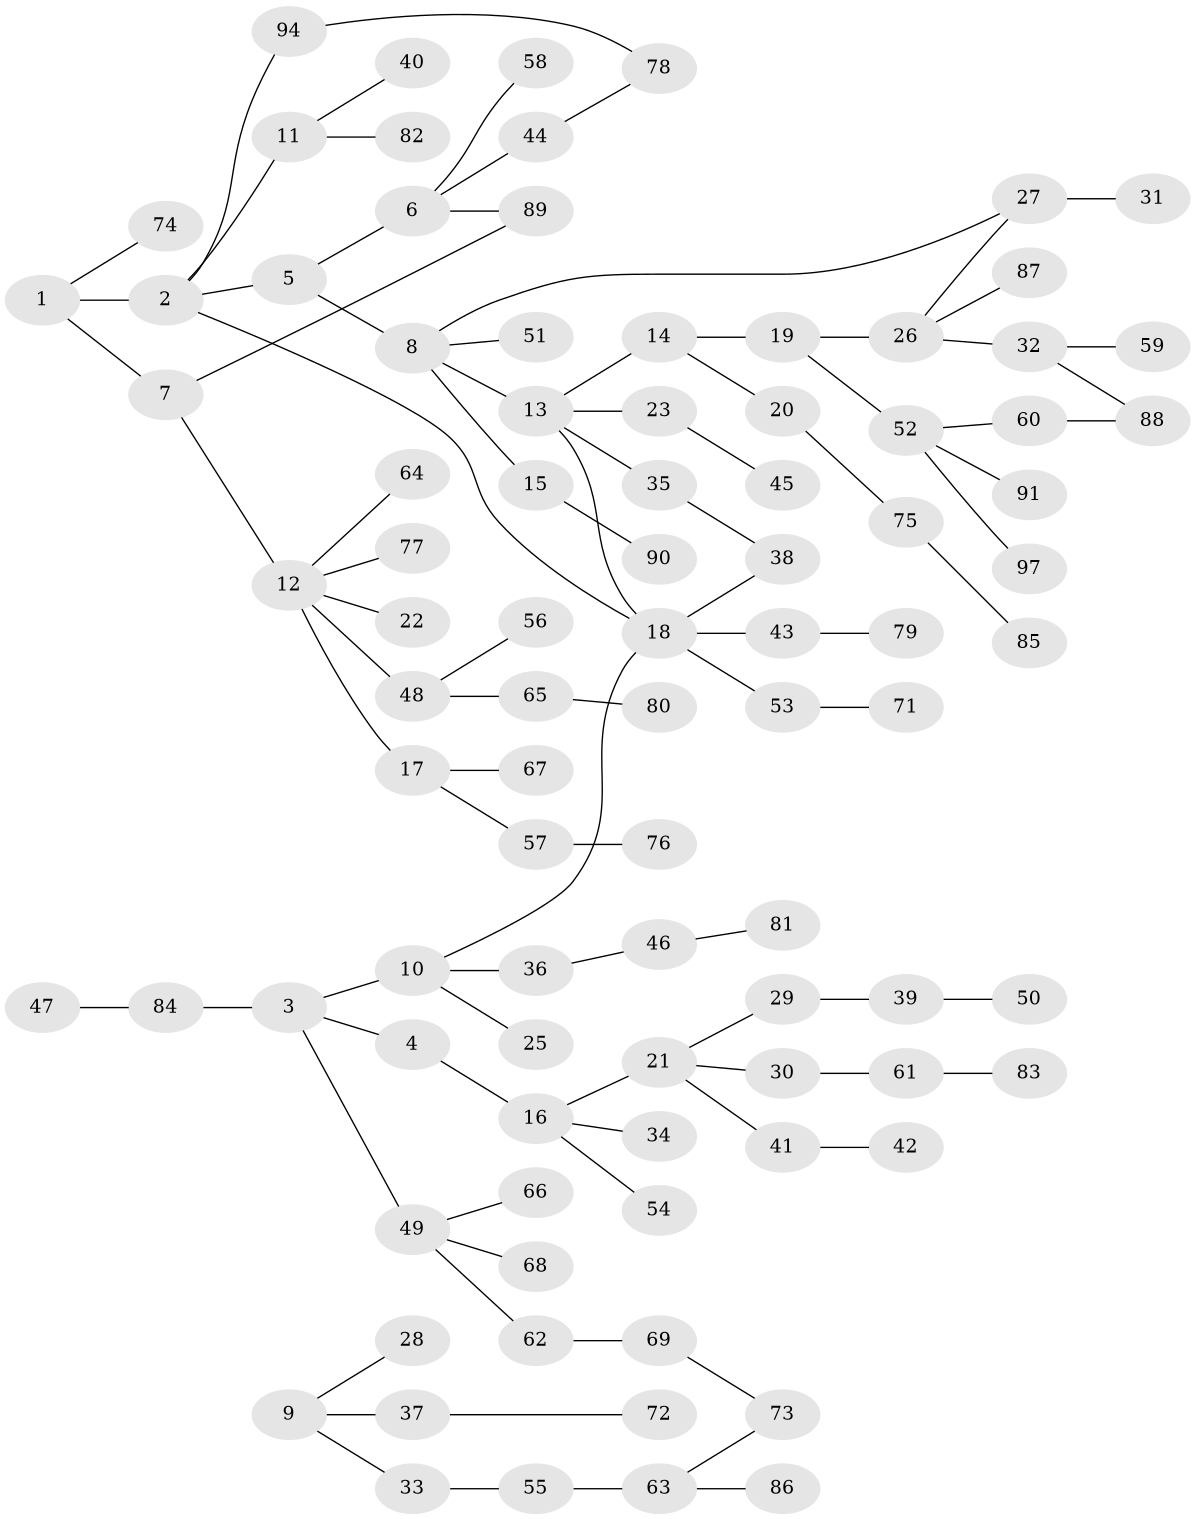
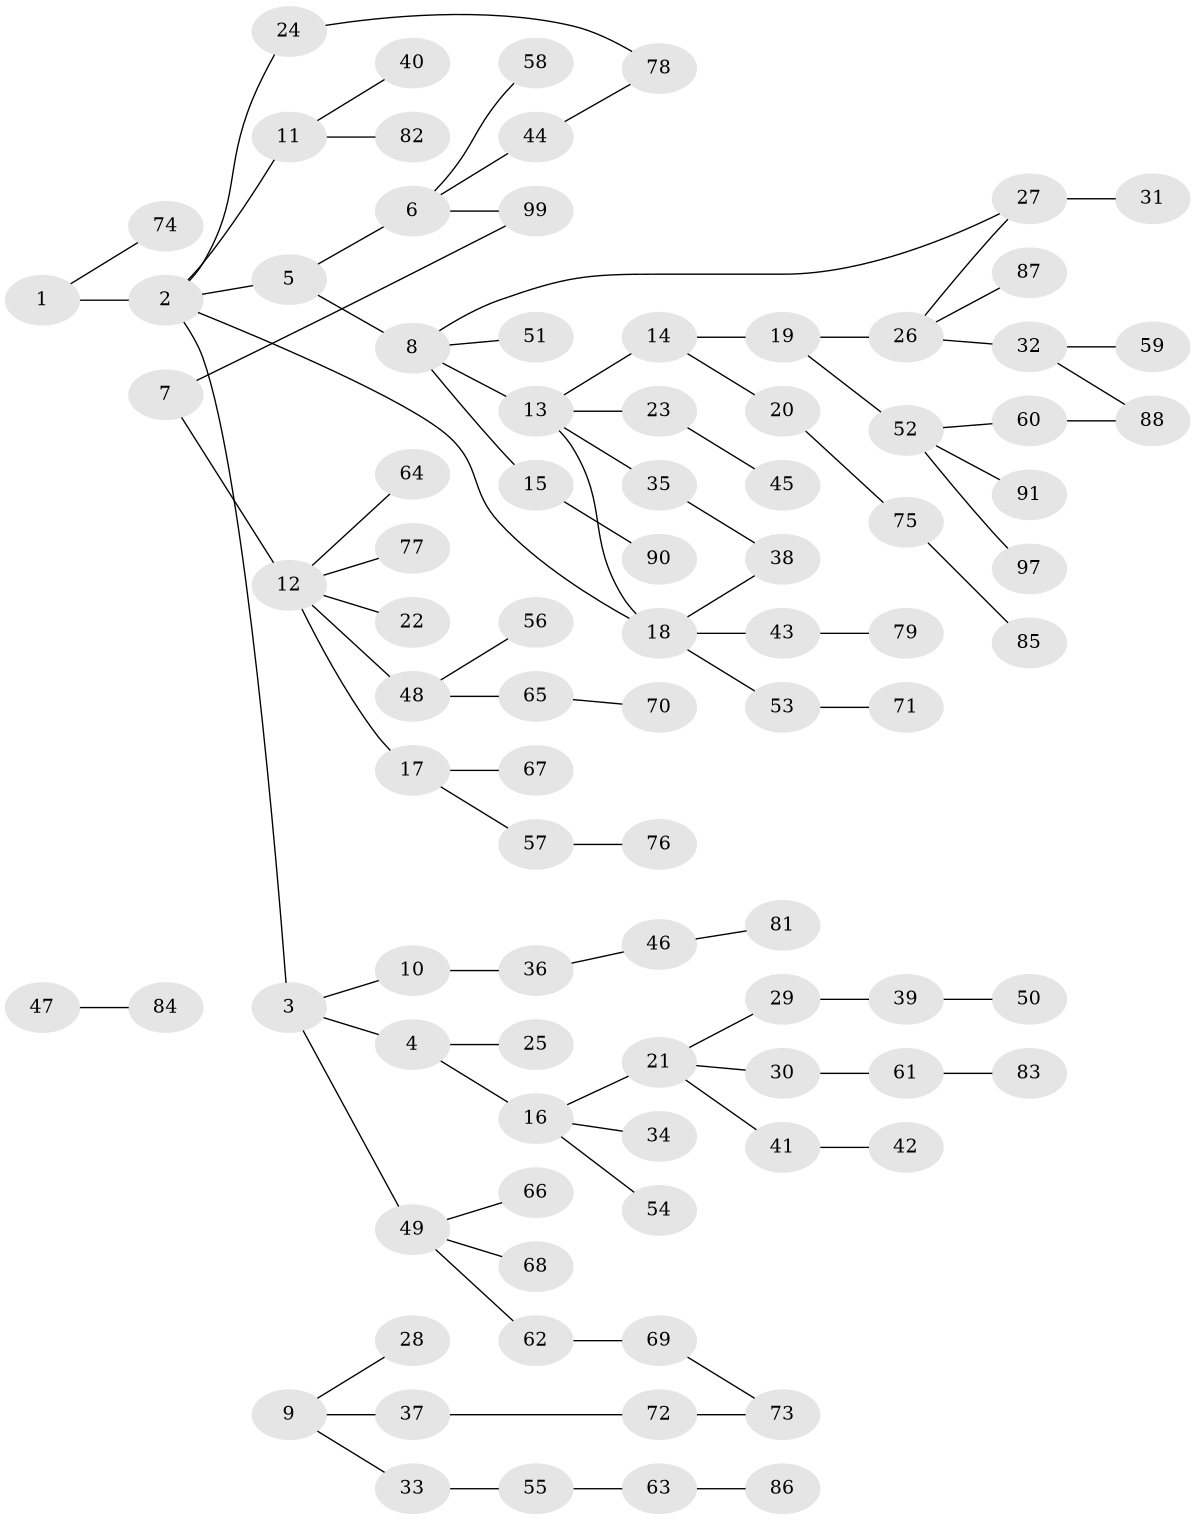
(289, 32) -> (289, 32)
(536, 211) -> (536, 211)
(104, 348) -> none
(659, 707) -> (659, 707)
(598, 831) -> none
(228, 1008) -> (254, 648)
(474, 1008) -> (475, 1045)
(721, 1452) -> (721, 1415)
